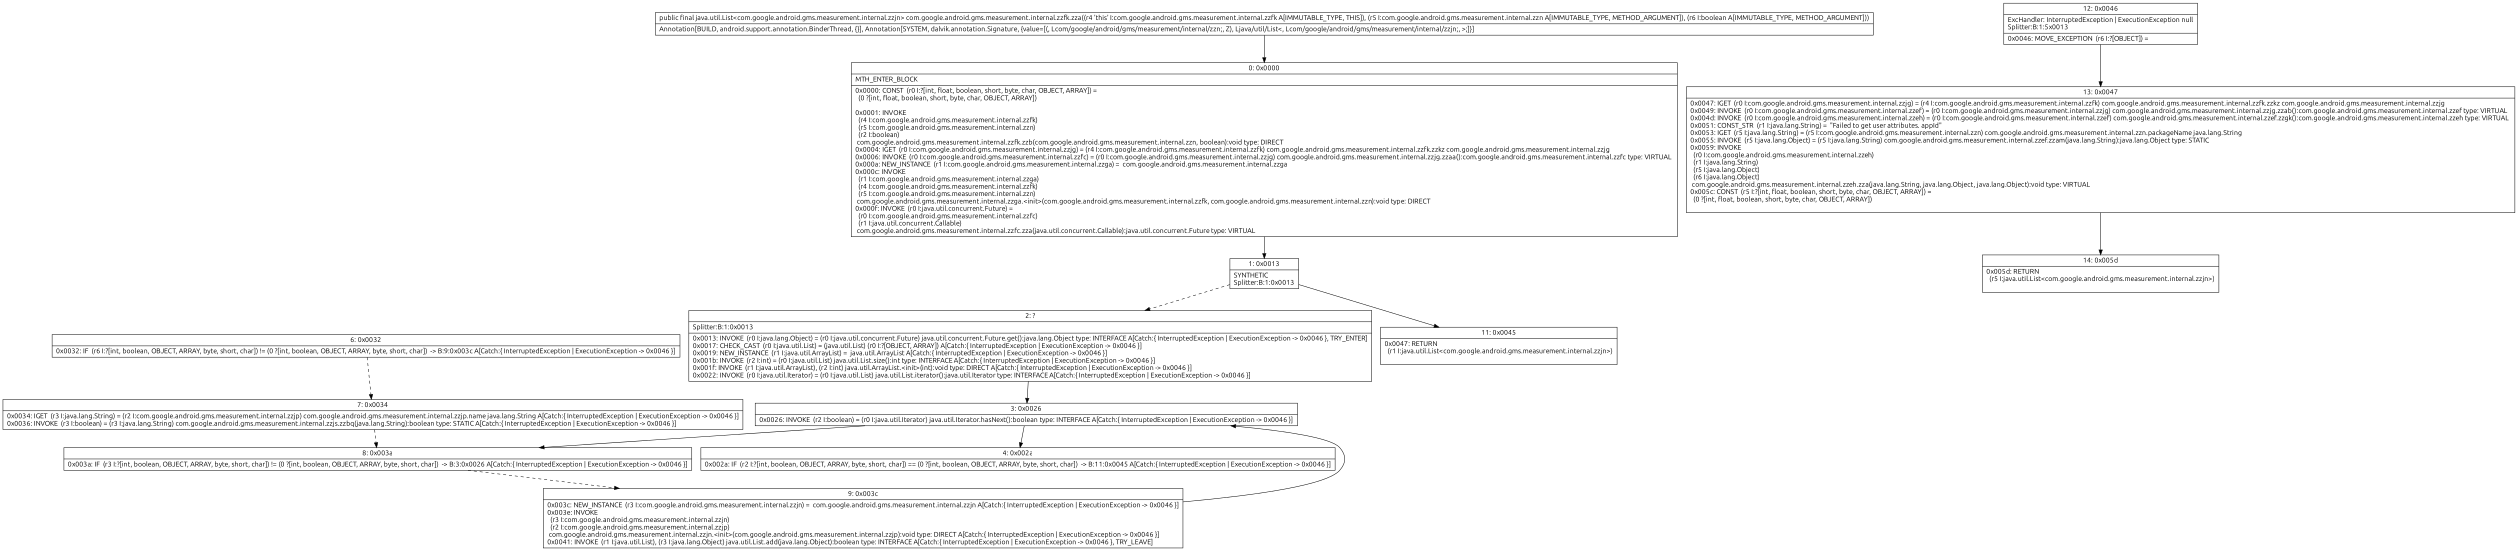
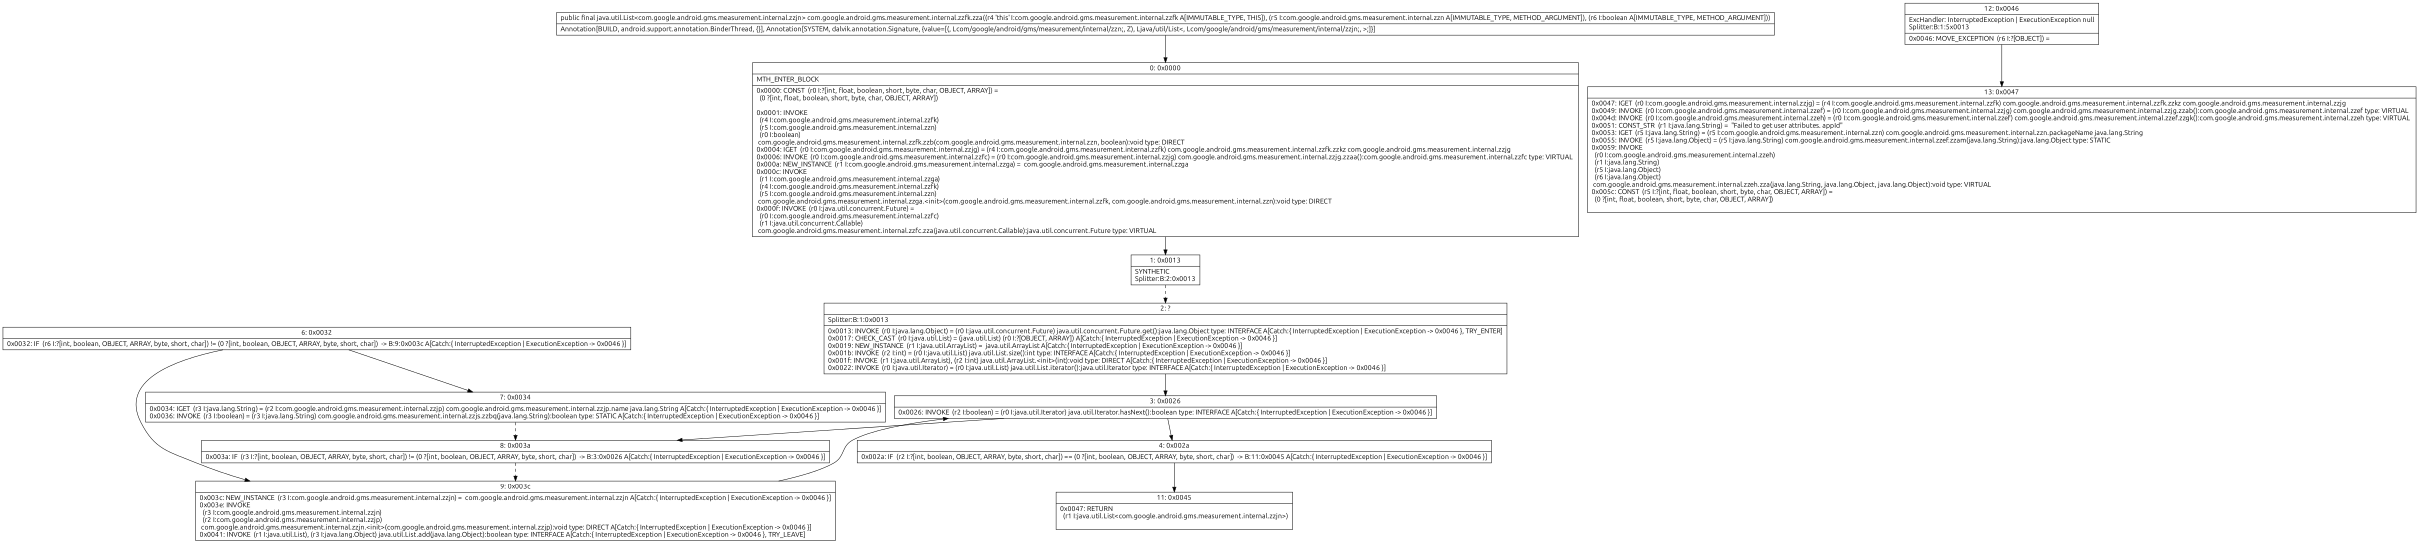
(878, 135) -> (779, 135)
(2101, 274) -> none
(1264, 283) -> (1165, 279)
(1367, 305) -> (1174, 475)
(369, 376) -> (408, 370)
none -> (140, 420)
